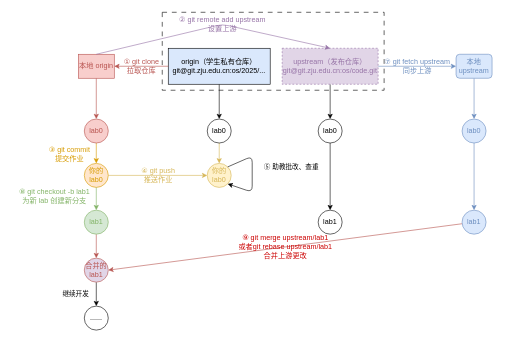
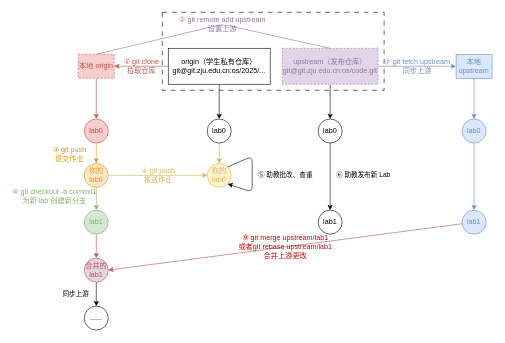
(325, 47) -> (326, 47)
(96, 66) -> (96, 66)
(219, 66) -> (219, 66)
(474, 66) -> (474, 66)
(70, 155) -> (70, 155)
(291, 167) -> (285, 176)
none -> (363, 176)
(55, 197) -> (55, 197)
(76, 294) -> (76, 294)
